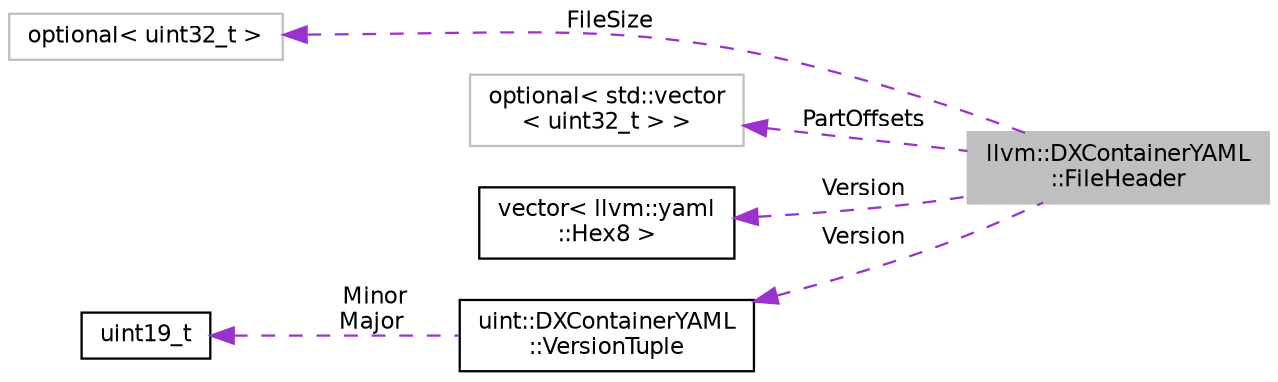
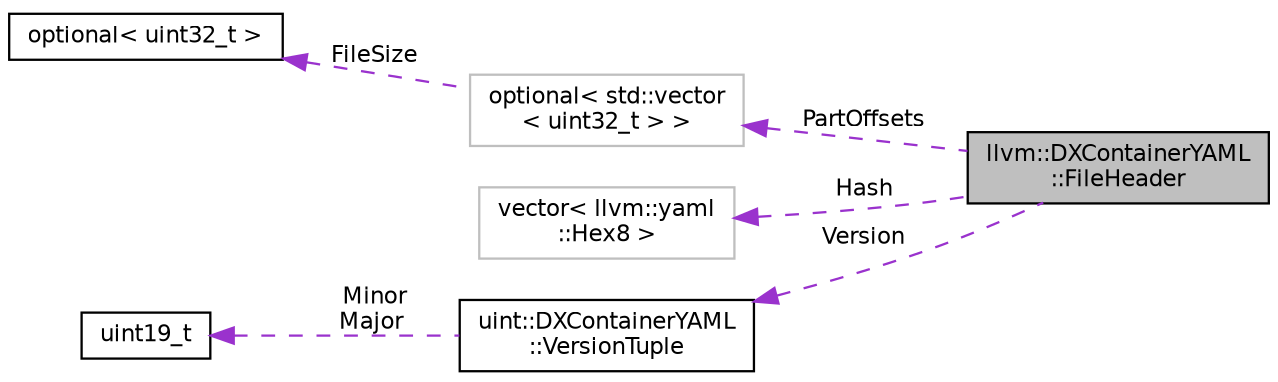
(146, 37) -> (146, 37)
(673, 40) -> (388, 75)
(1118, 168) -> (1118, 168)
(861, 190) -> (861, 190)
(607, 223) -> (607, 223)
